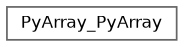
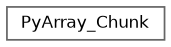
(92, 23) -> (86, 23)
